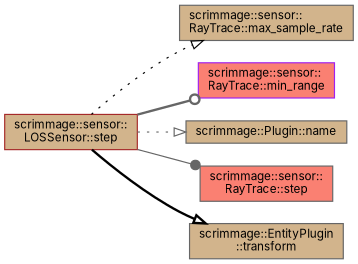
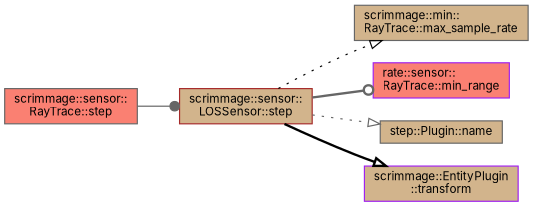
(266, 23) -> (441, 23)
(266, 80) -> (441, 80)
(266, 132) -> (441, 132)
(164, 157) -> (154, 106)
(266, 241) -> (441, 184)
